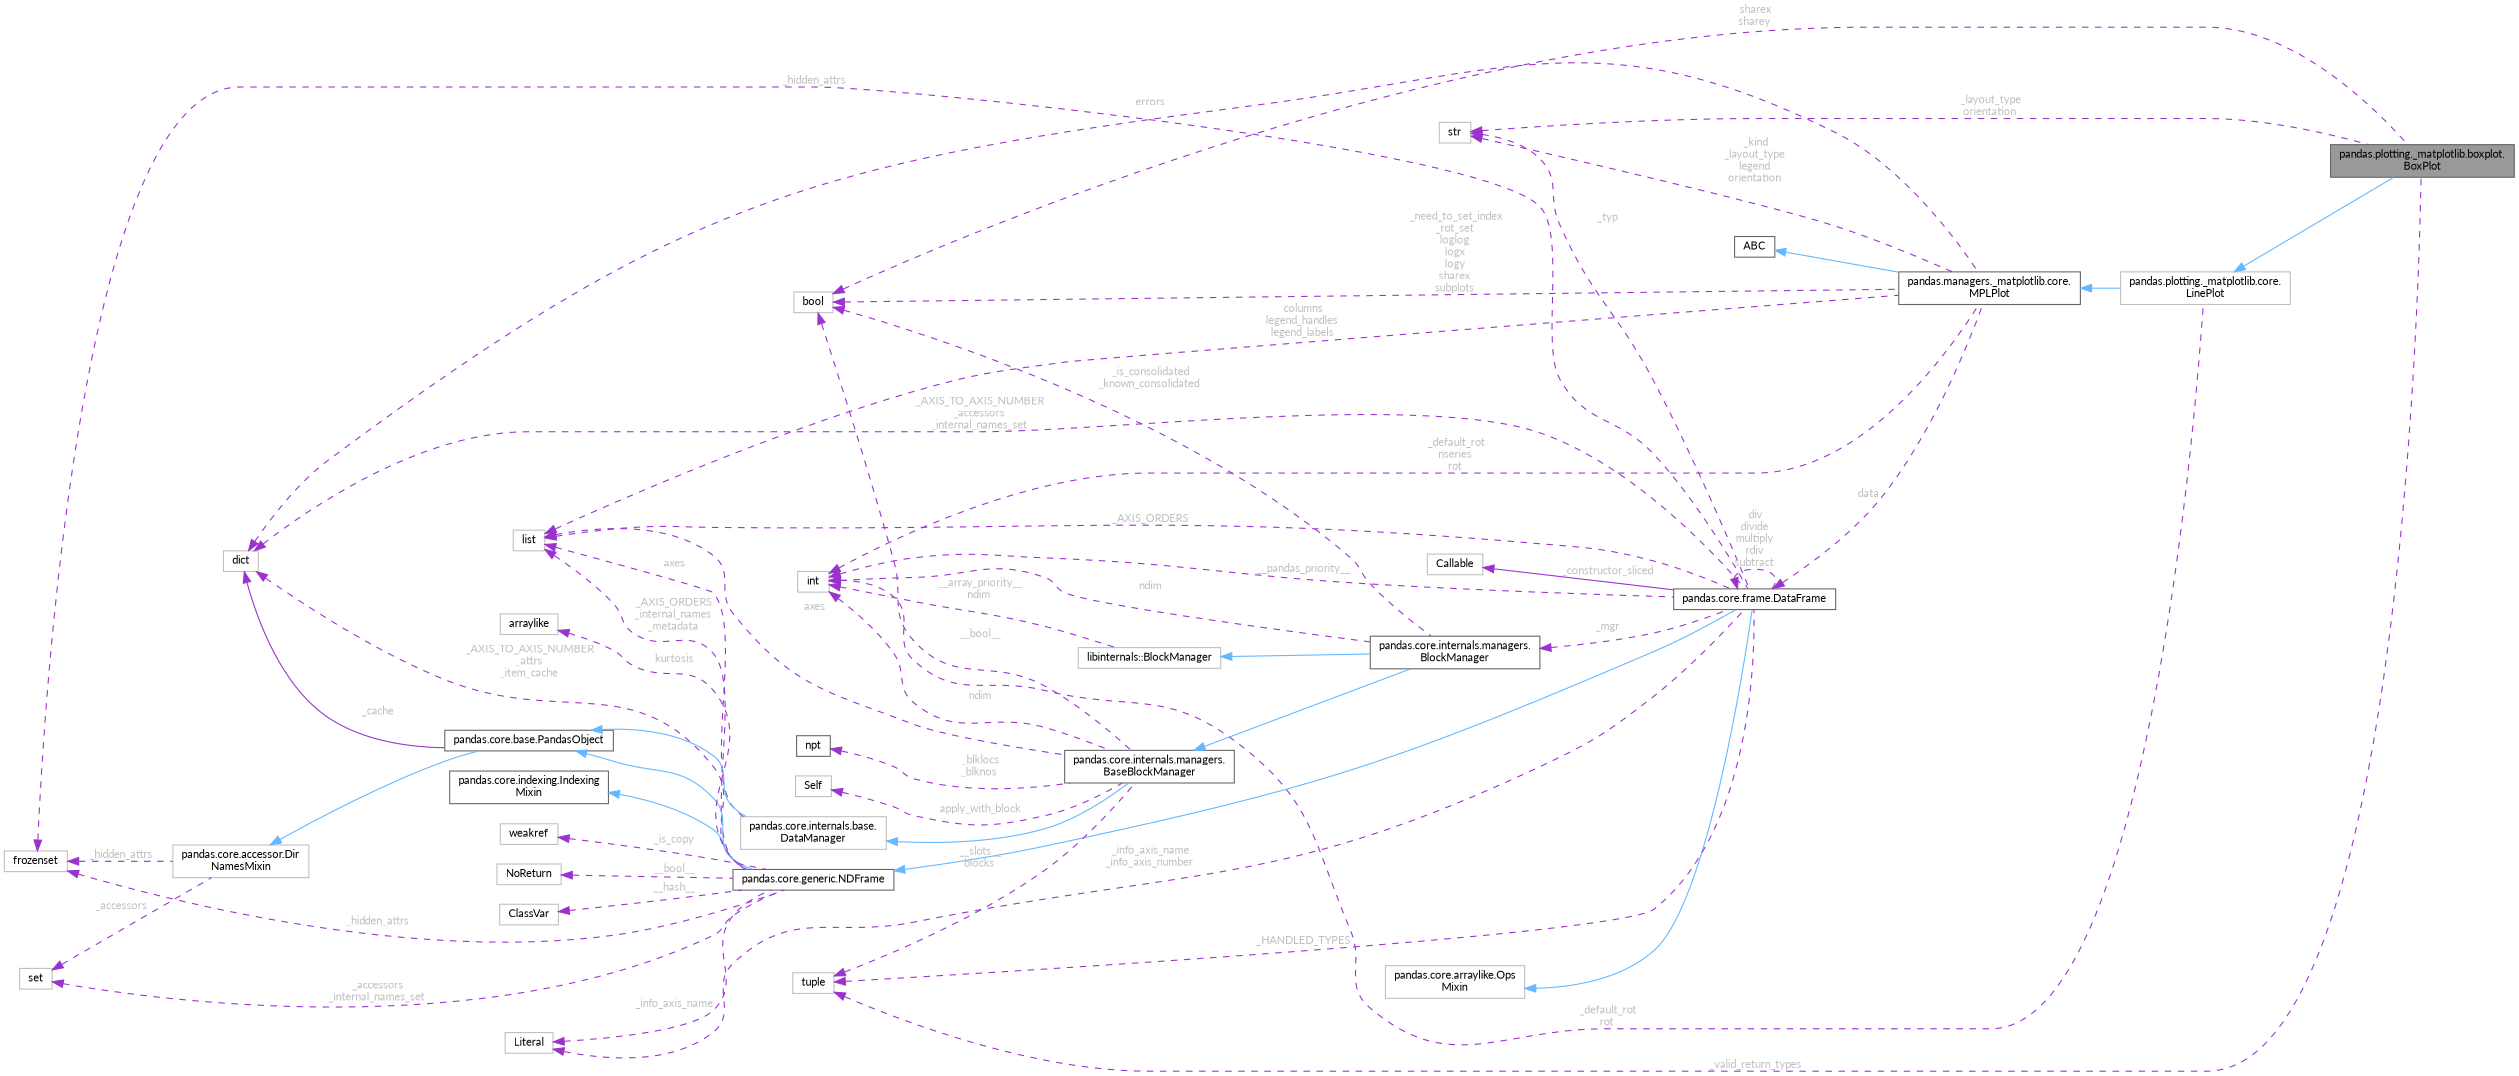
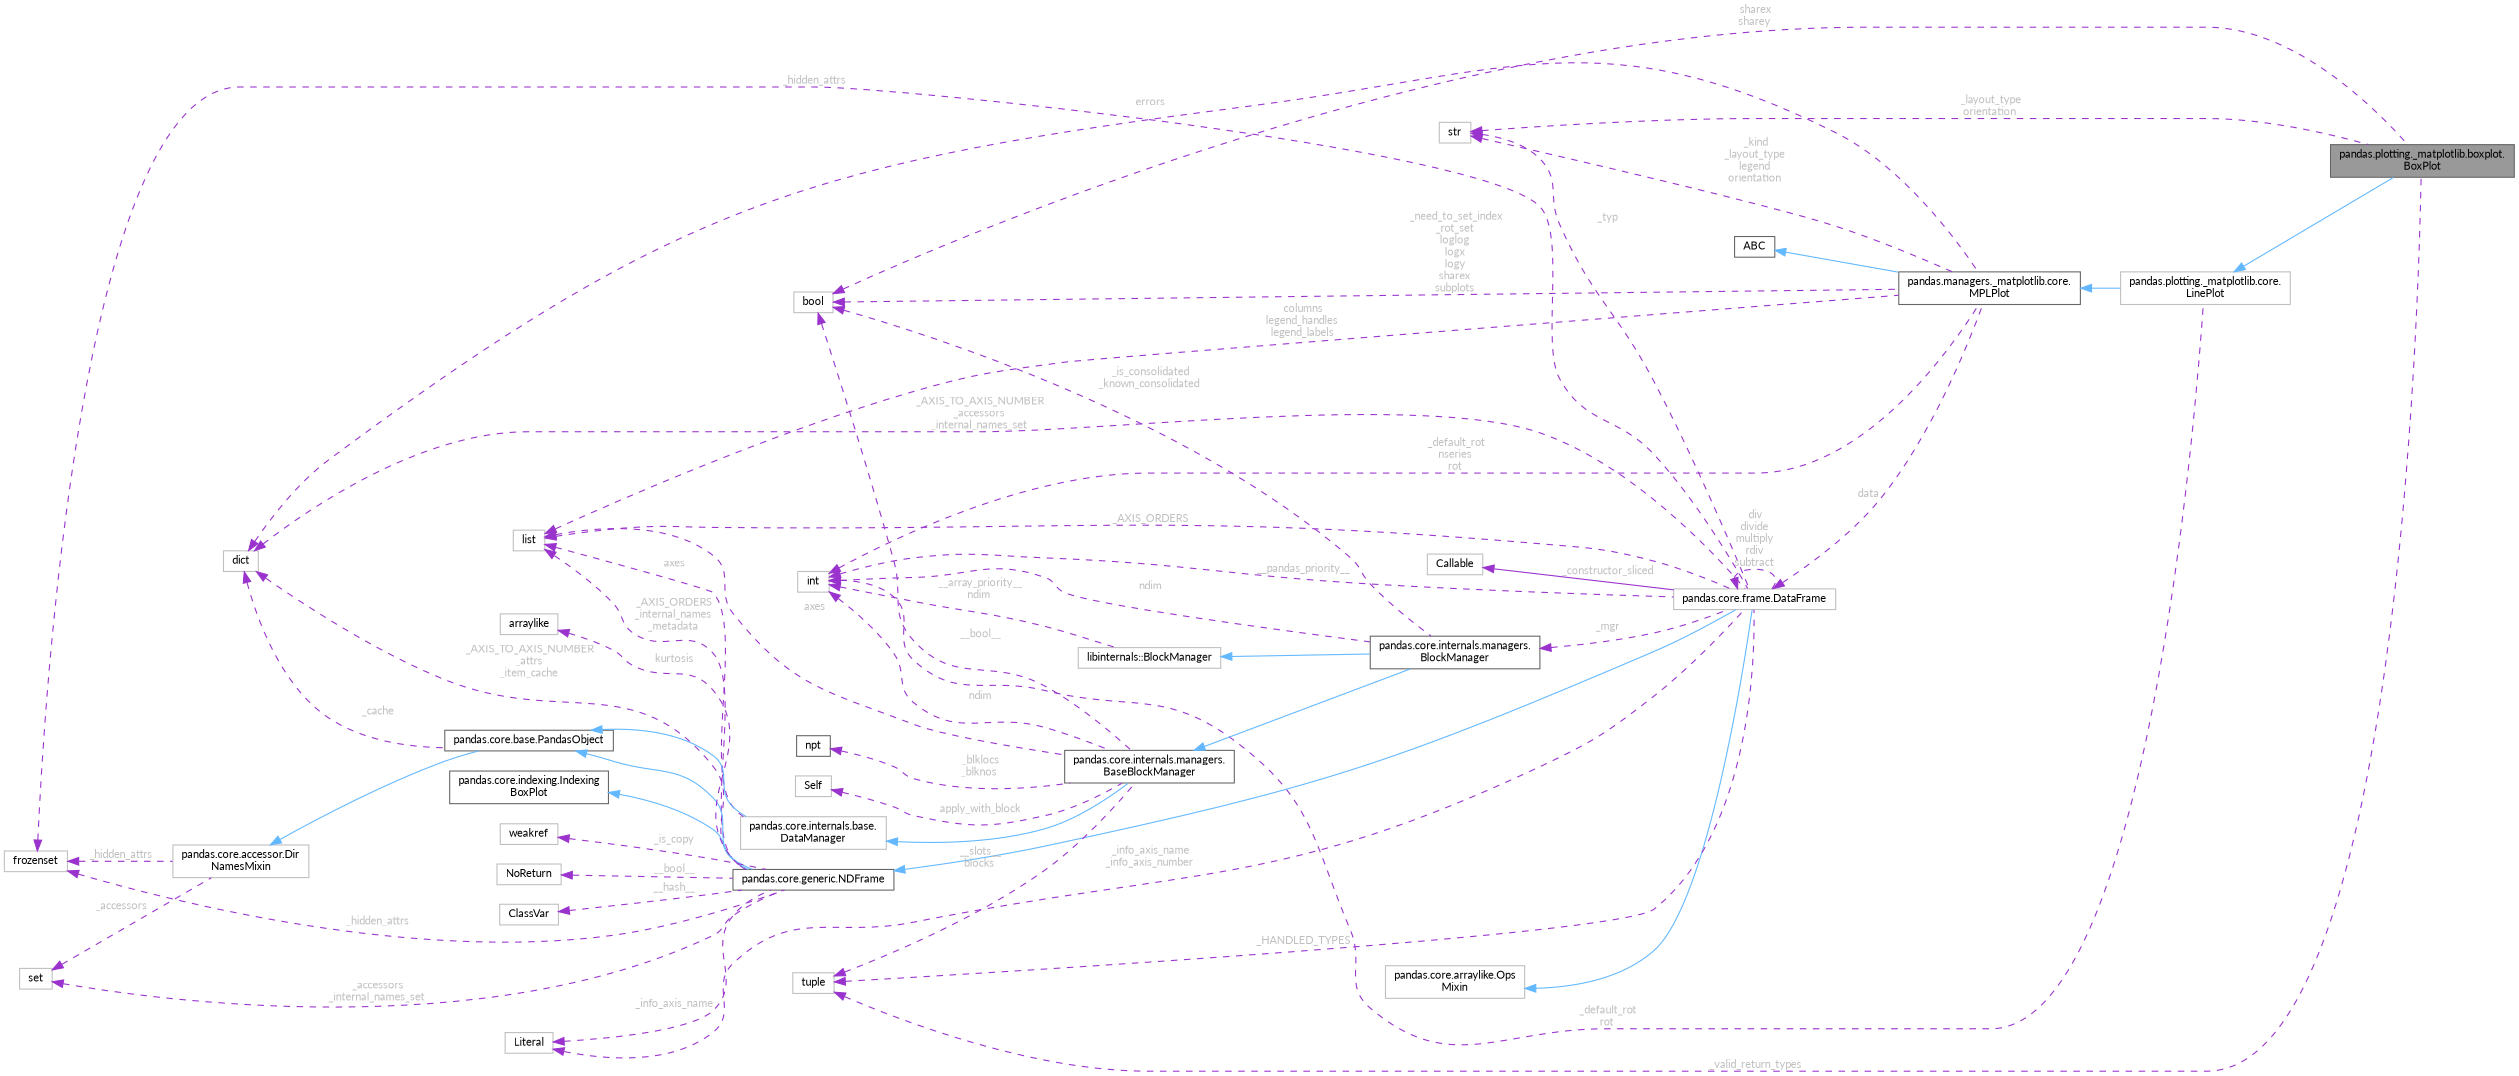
(1755, 599) -> (1755, 599)
(313, 705) -> (313, 705)
(529, 787) -> (529, 787)
